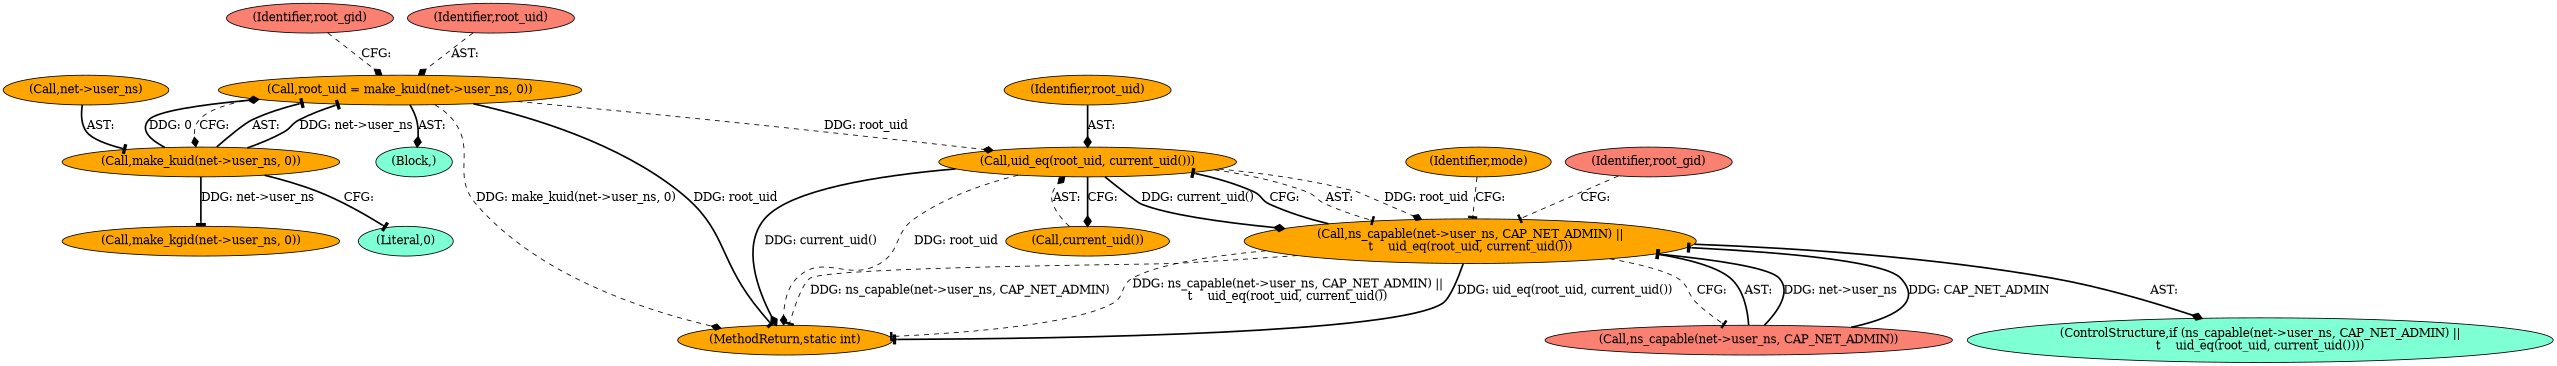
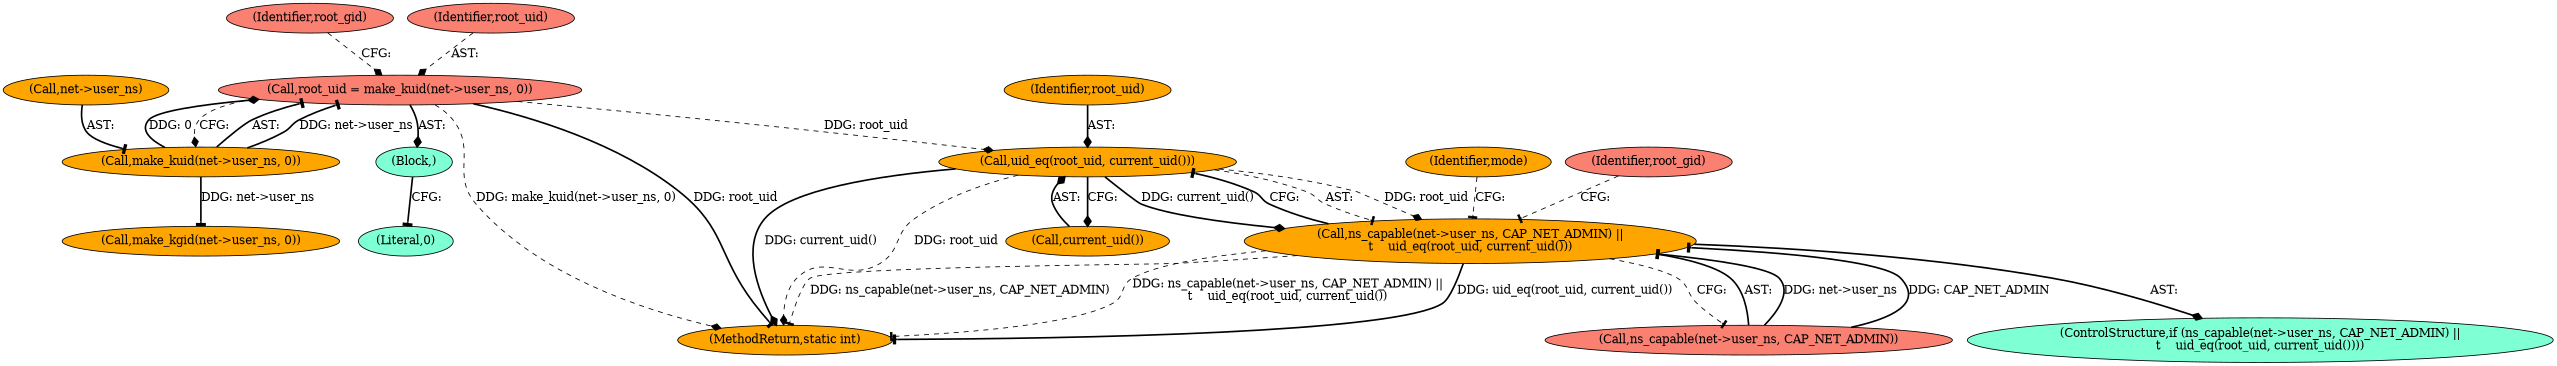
(400, 90) -> (400, 90)
(326, 195) -> (410, 199)
(1054, 207) -> (1054, 207)
